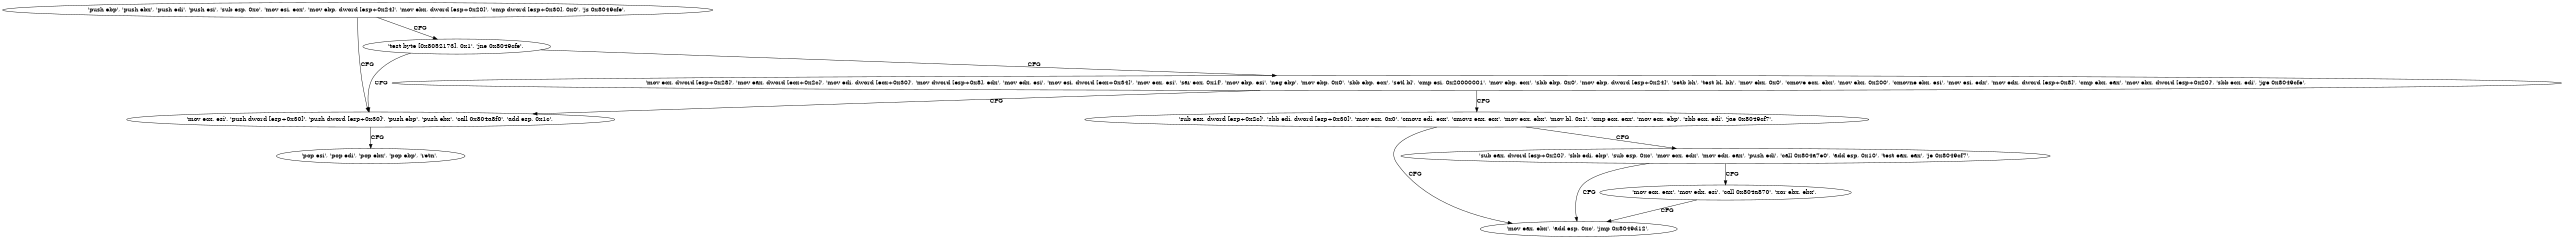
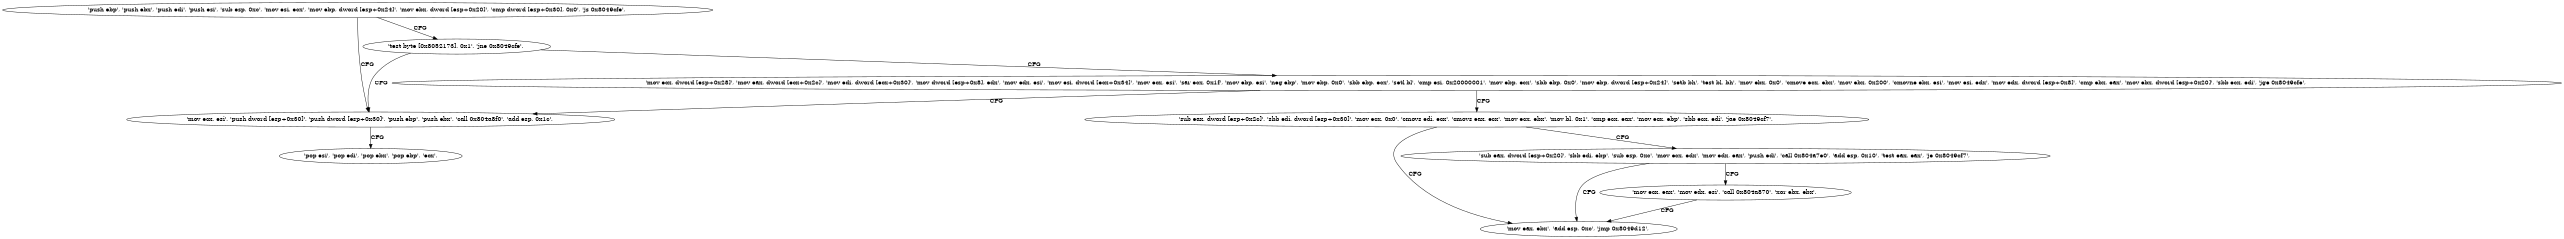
(371, 156) -> (371, 156)
